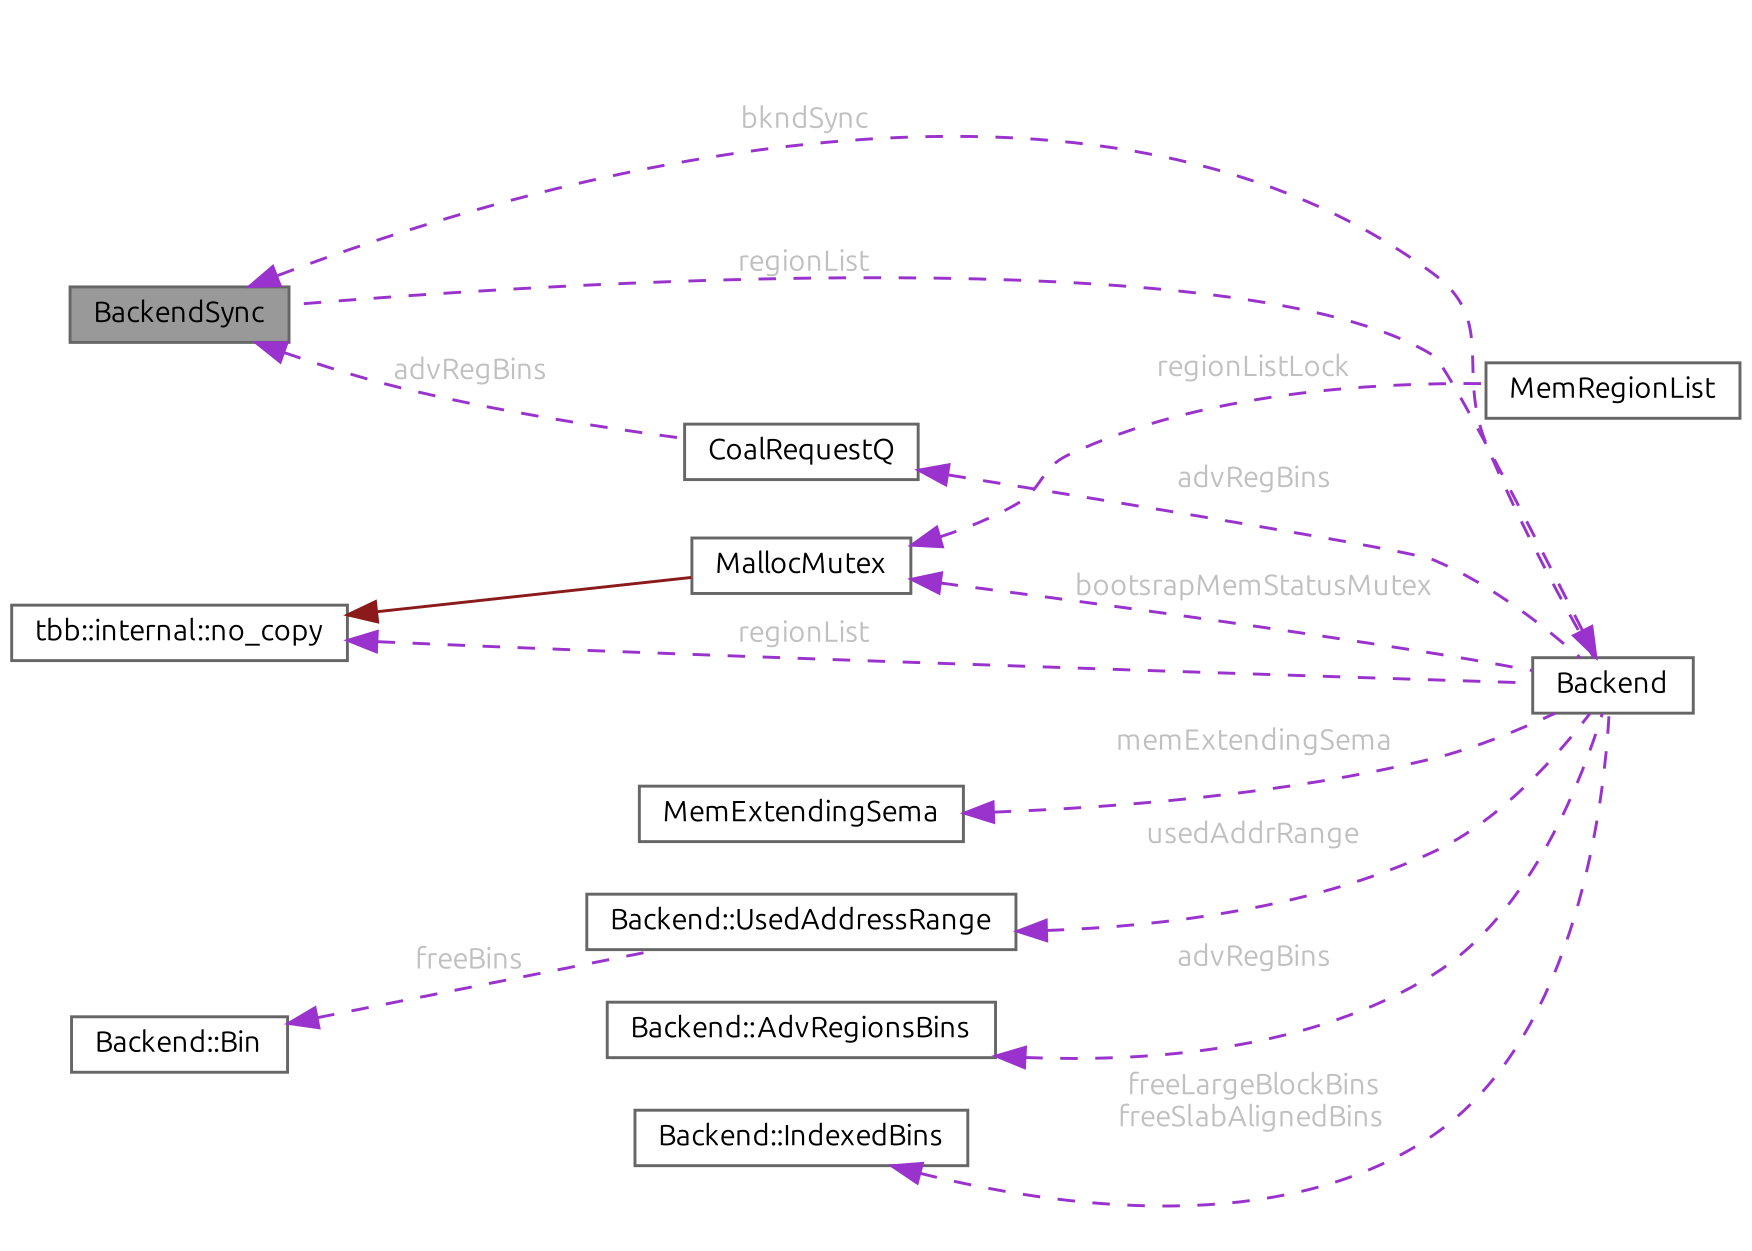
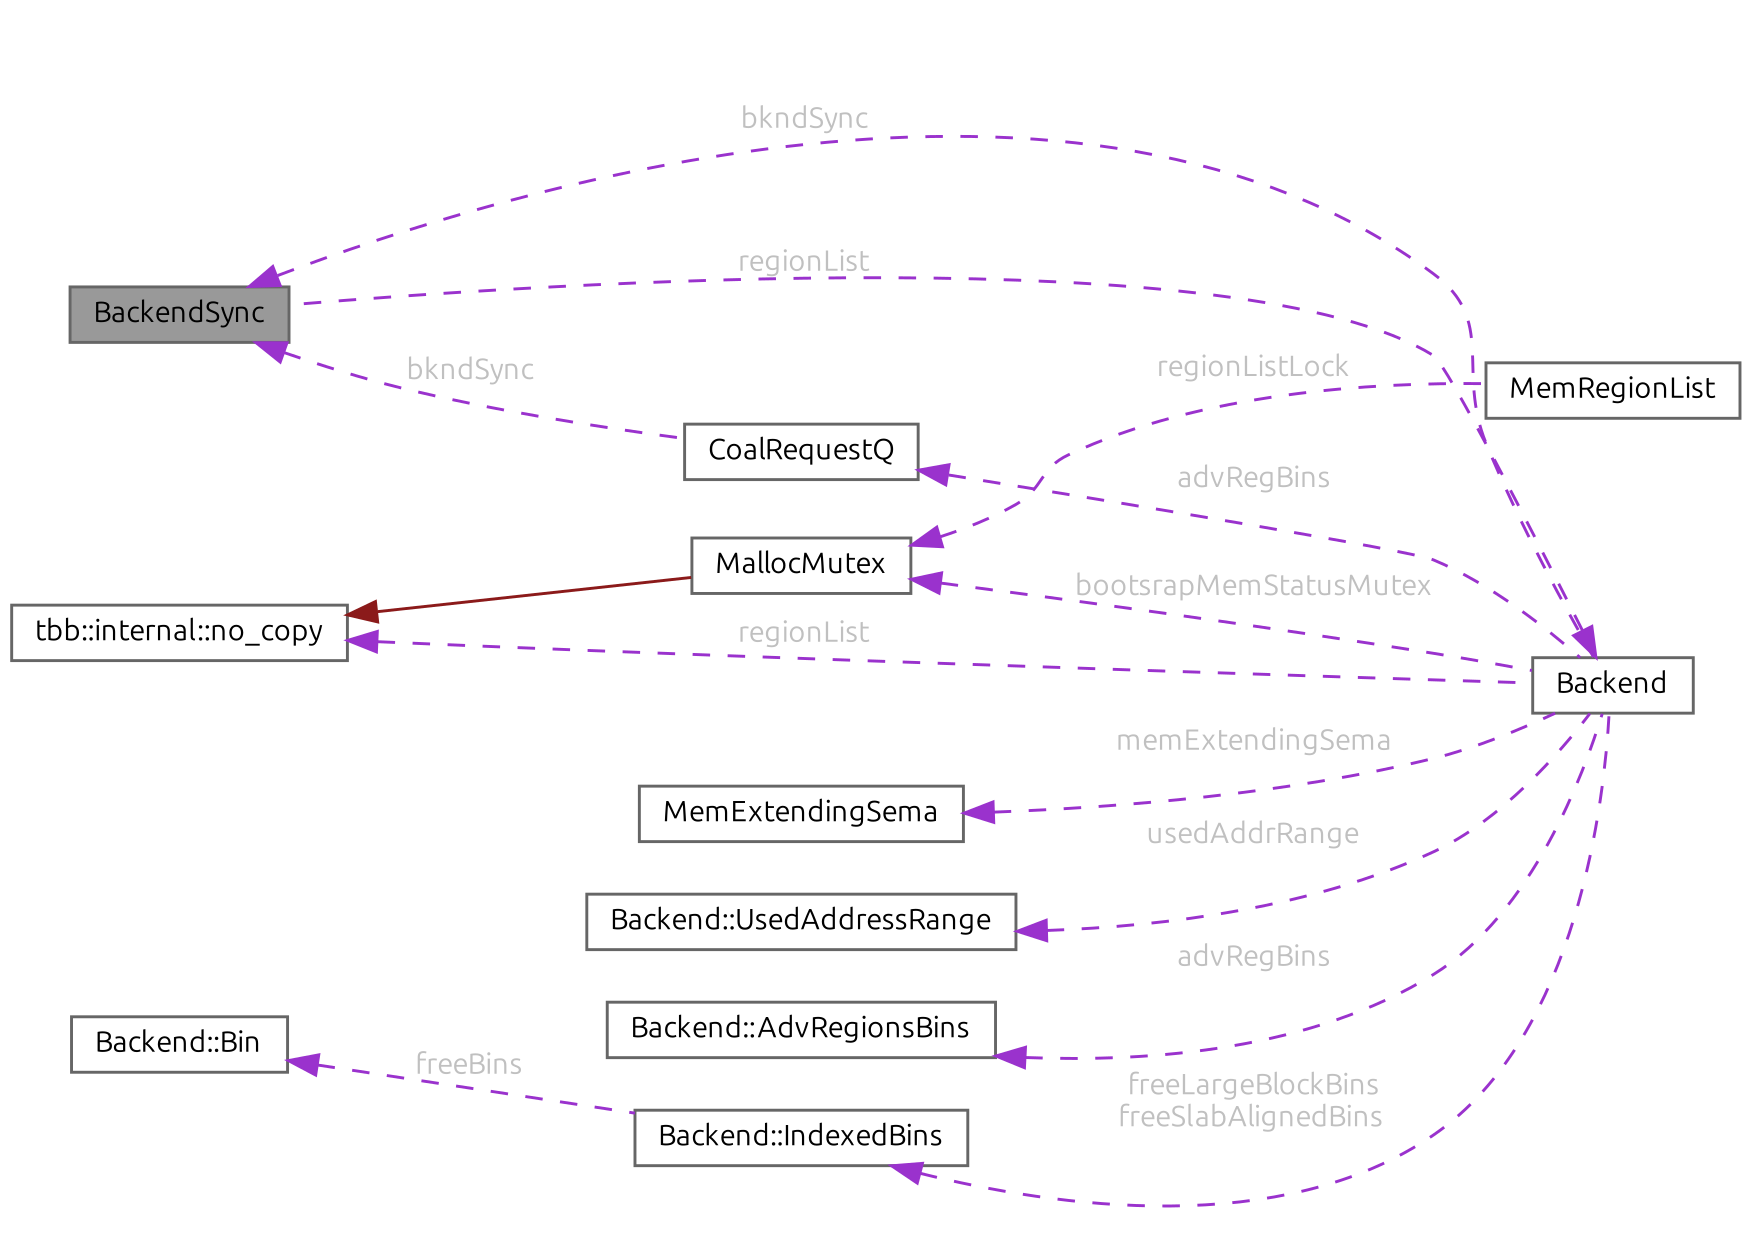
(467, 372) -> (467, 372)
(488, 984) -> (476, 1089)
